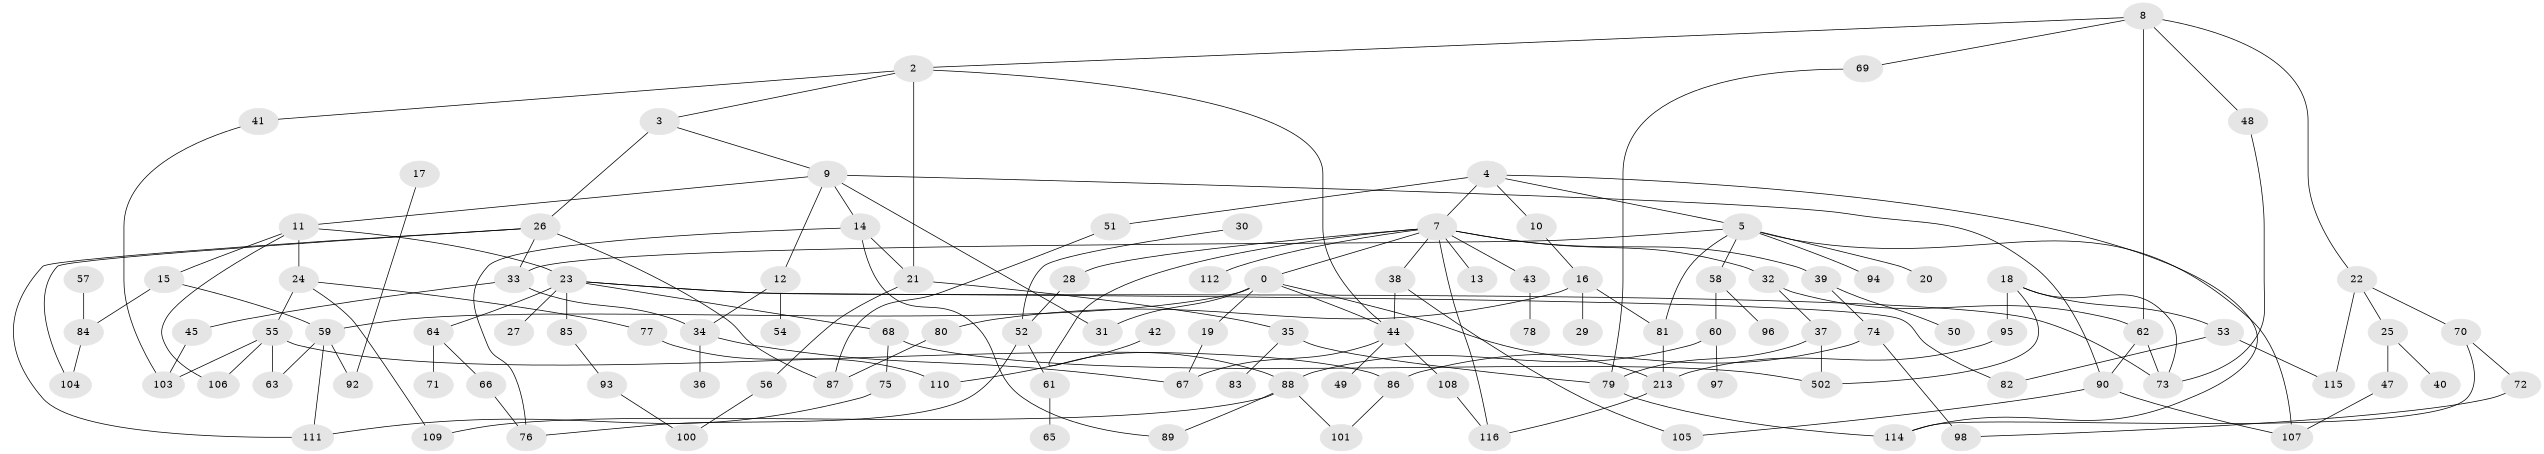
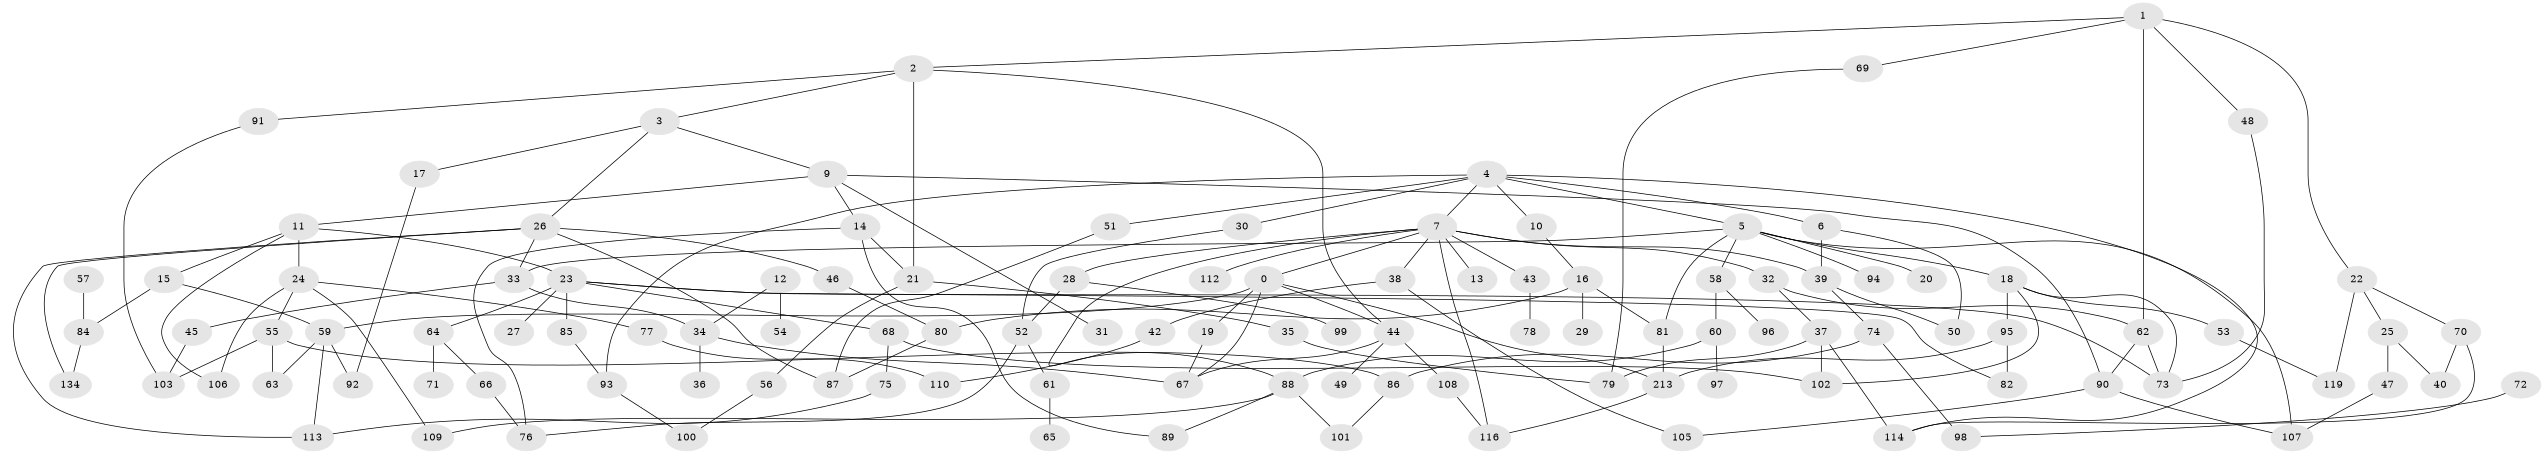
(2143, 16) -> (2143, 16)
(259, 122) -> (259, 122)
none -> (540, 148)
none -> (1000, 192)
none -> (1365, 201)
(805, 225) -> none
none -> (1821, 227)
none -> (1875, 253)
none -> (833, 280)
(1183, 306) -> (1238, 341)
(1395, 306) -> (1226, 307)
none -> (1341, 332)
(246, 359) -> (242, 325)
(2491, 359) -> (2451, 359)
(2111, 360) -> (2007, 355)
(71, 385) -> (71, 385)
(1236, 385) -> none
(1821, 385) -> (1821, 385)
(2334, 385) -> (2334, 385)
(1747, 422) -> (1861, 389)
(313, 438) -> (313, 438)
